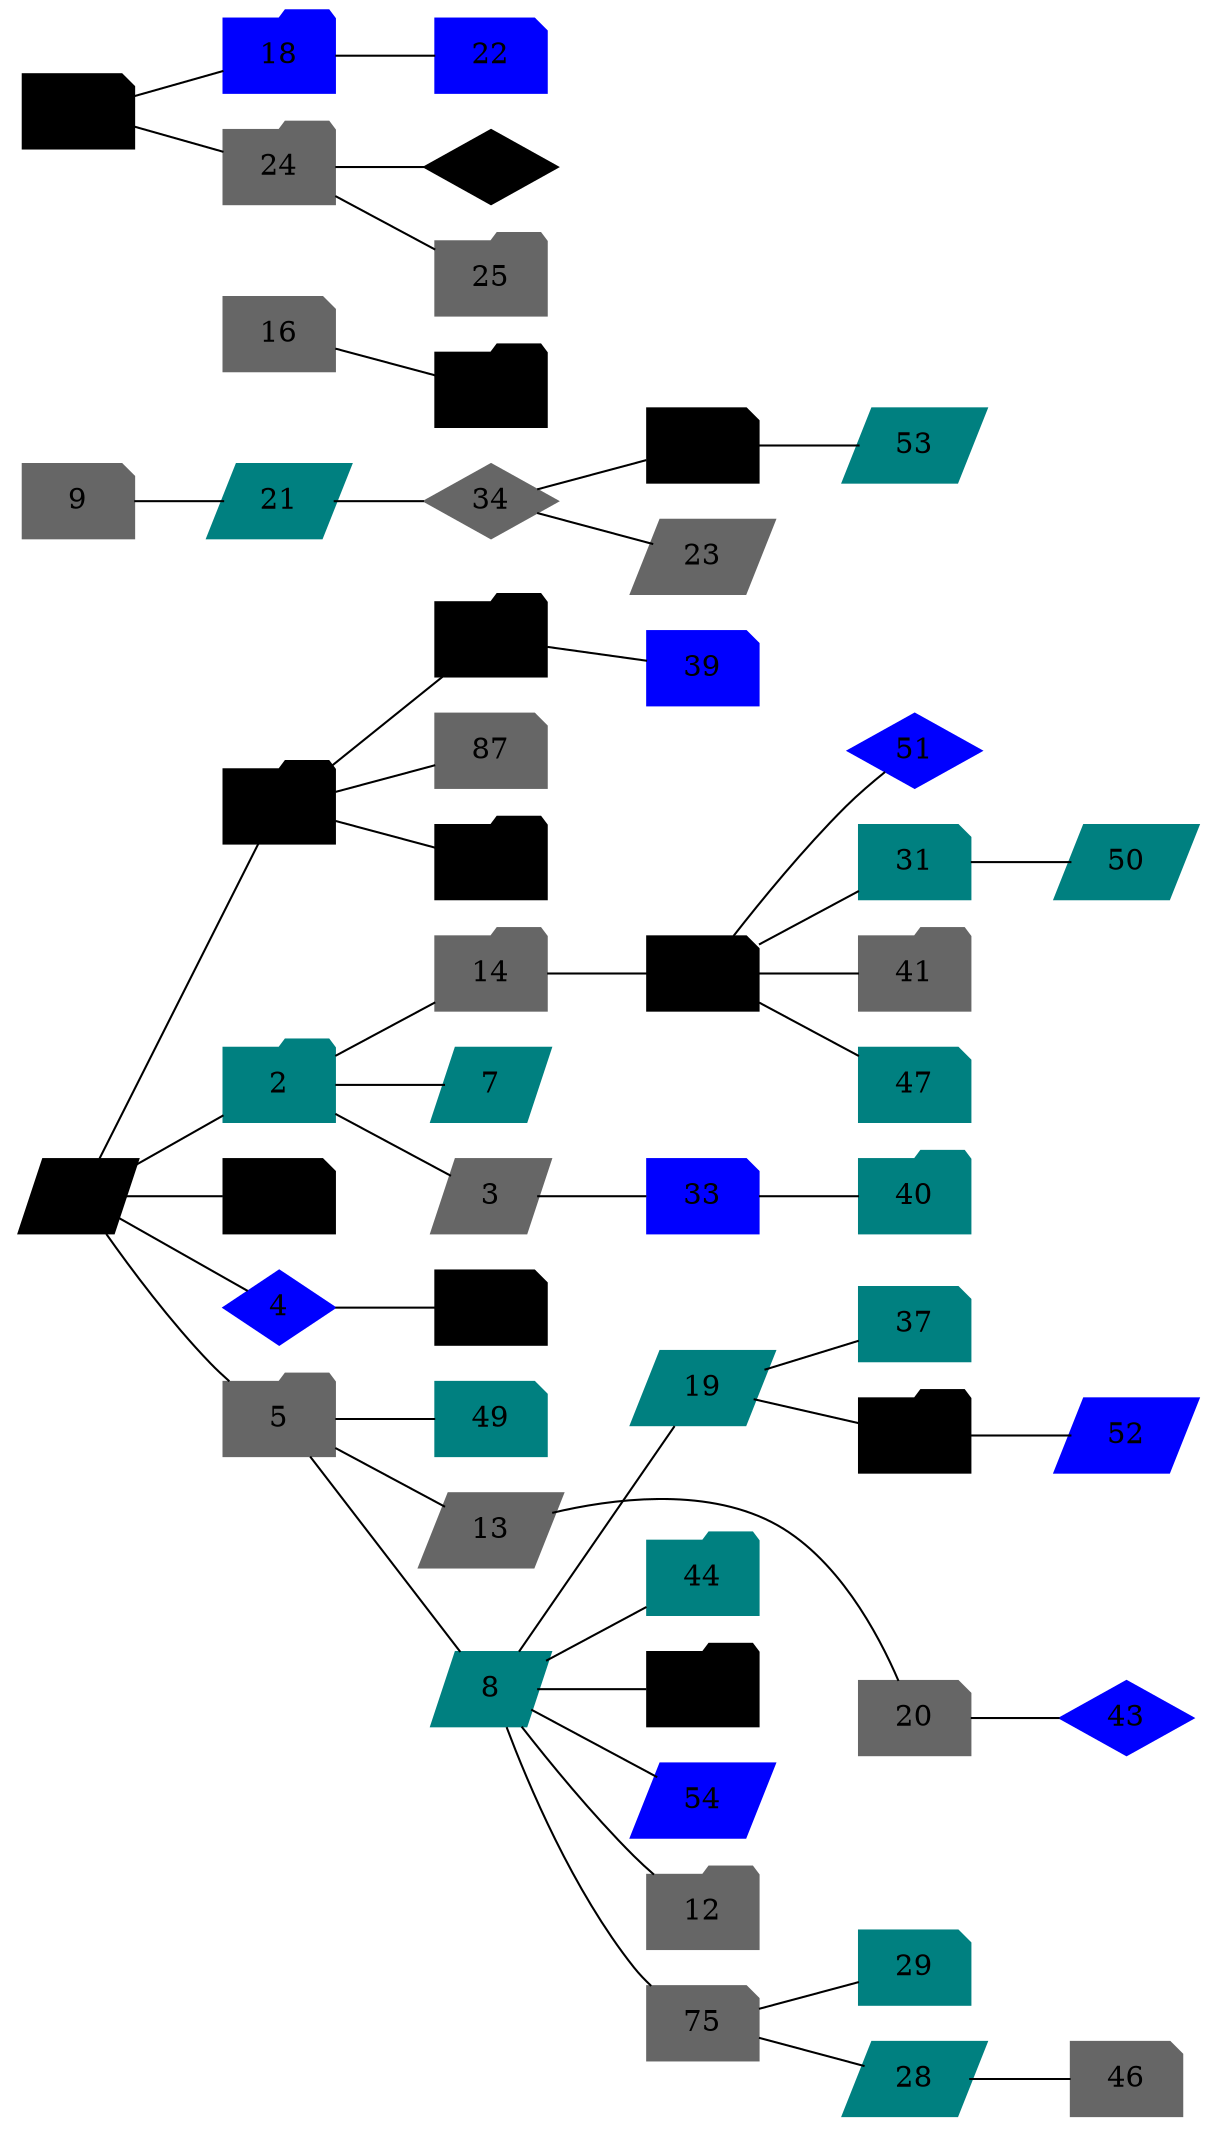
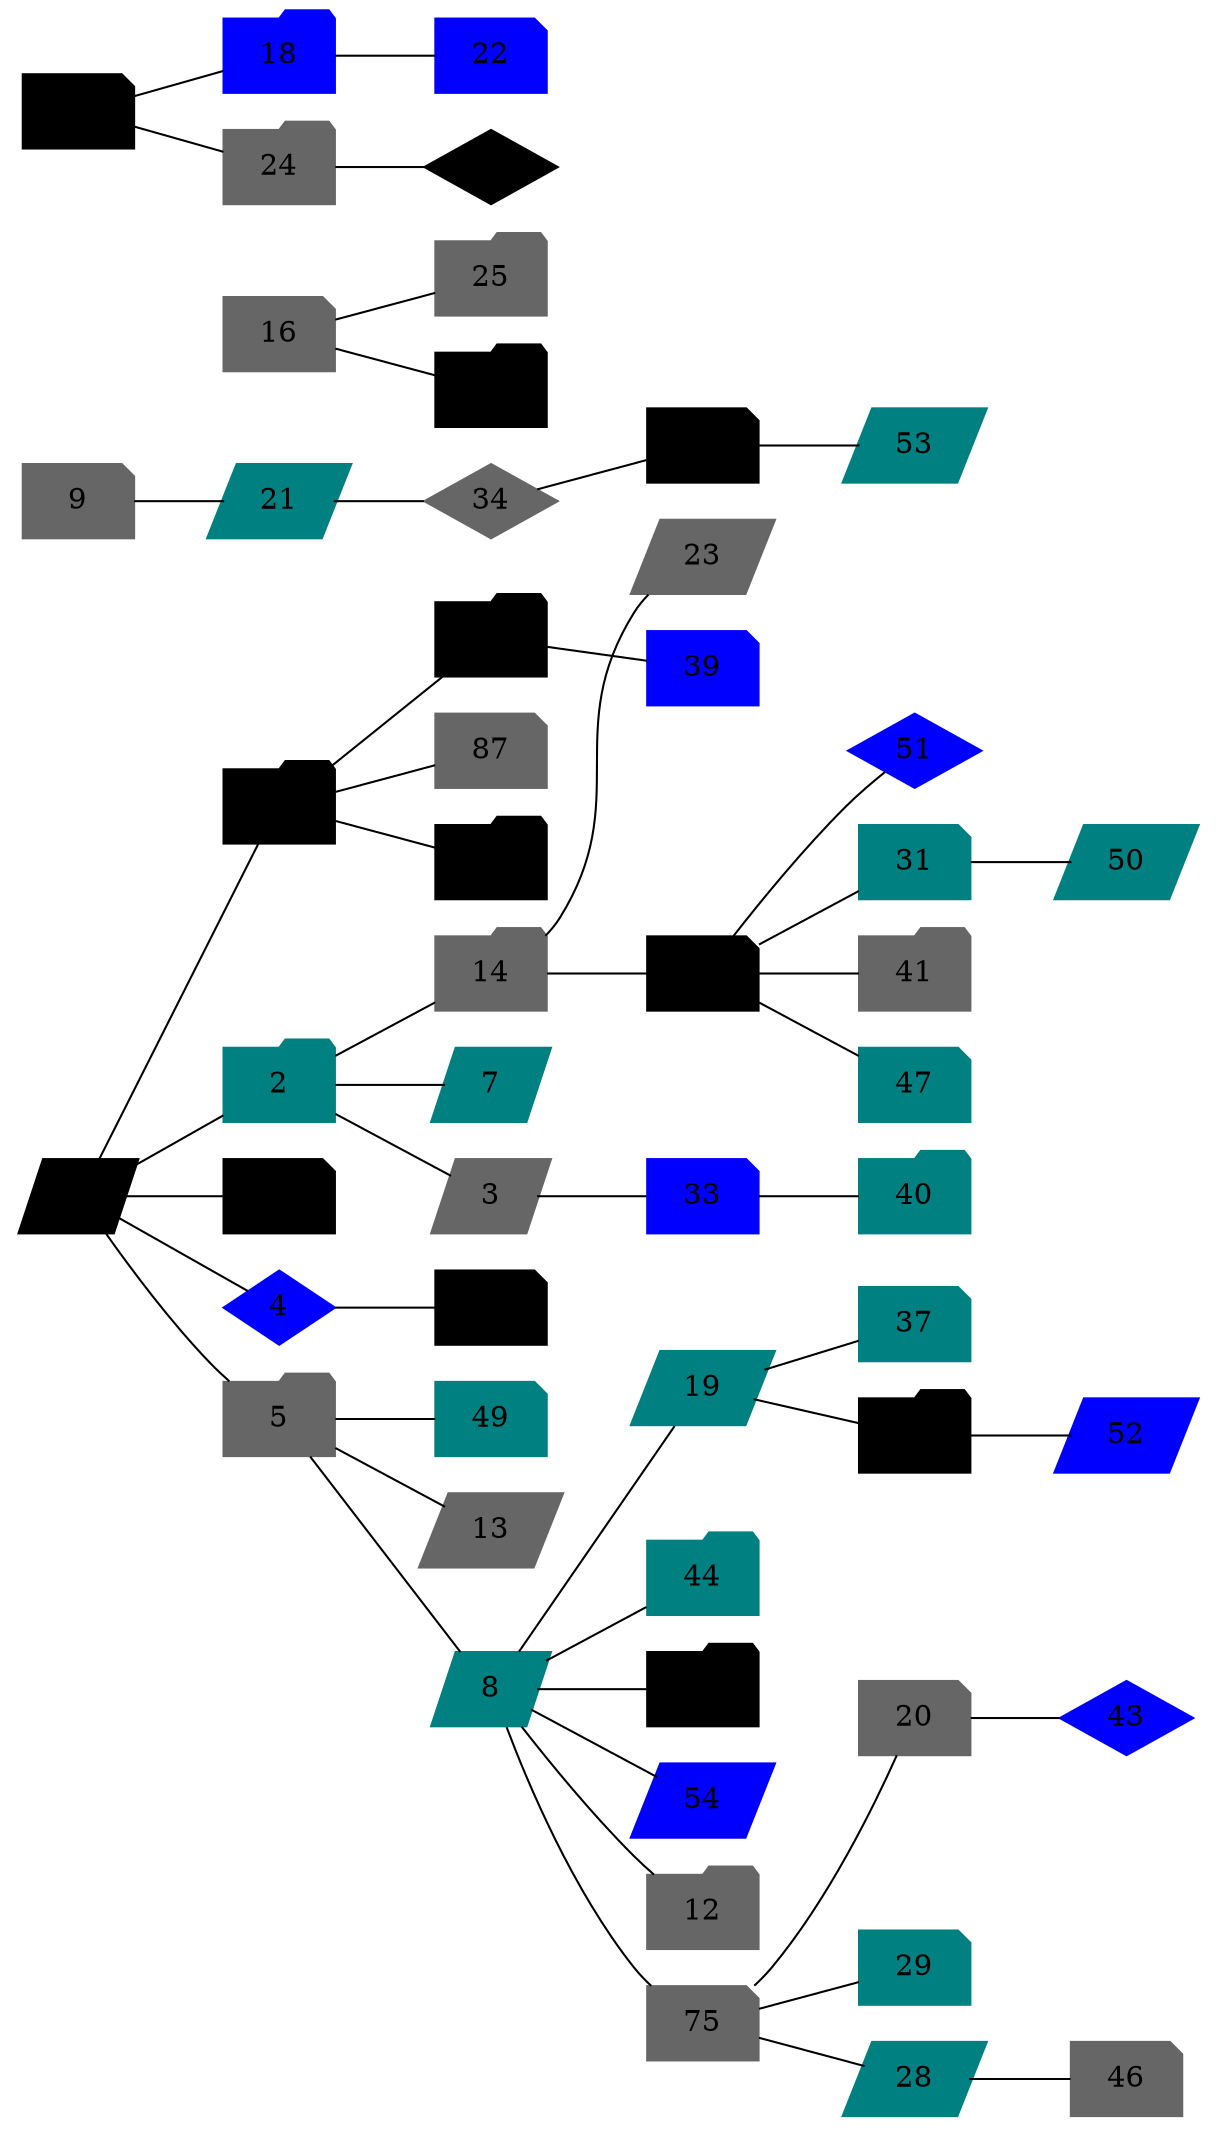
(385, 223) -> (385, 306)
(595, 529) -> (597, 765)
(764, 1519) -> (835, 1876)
